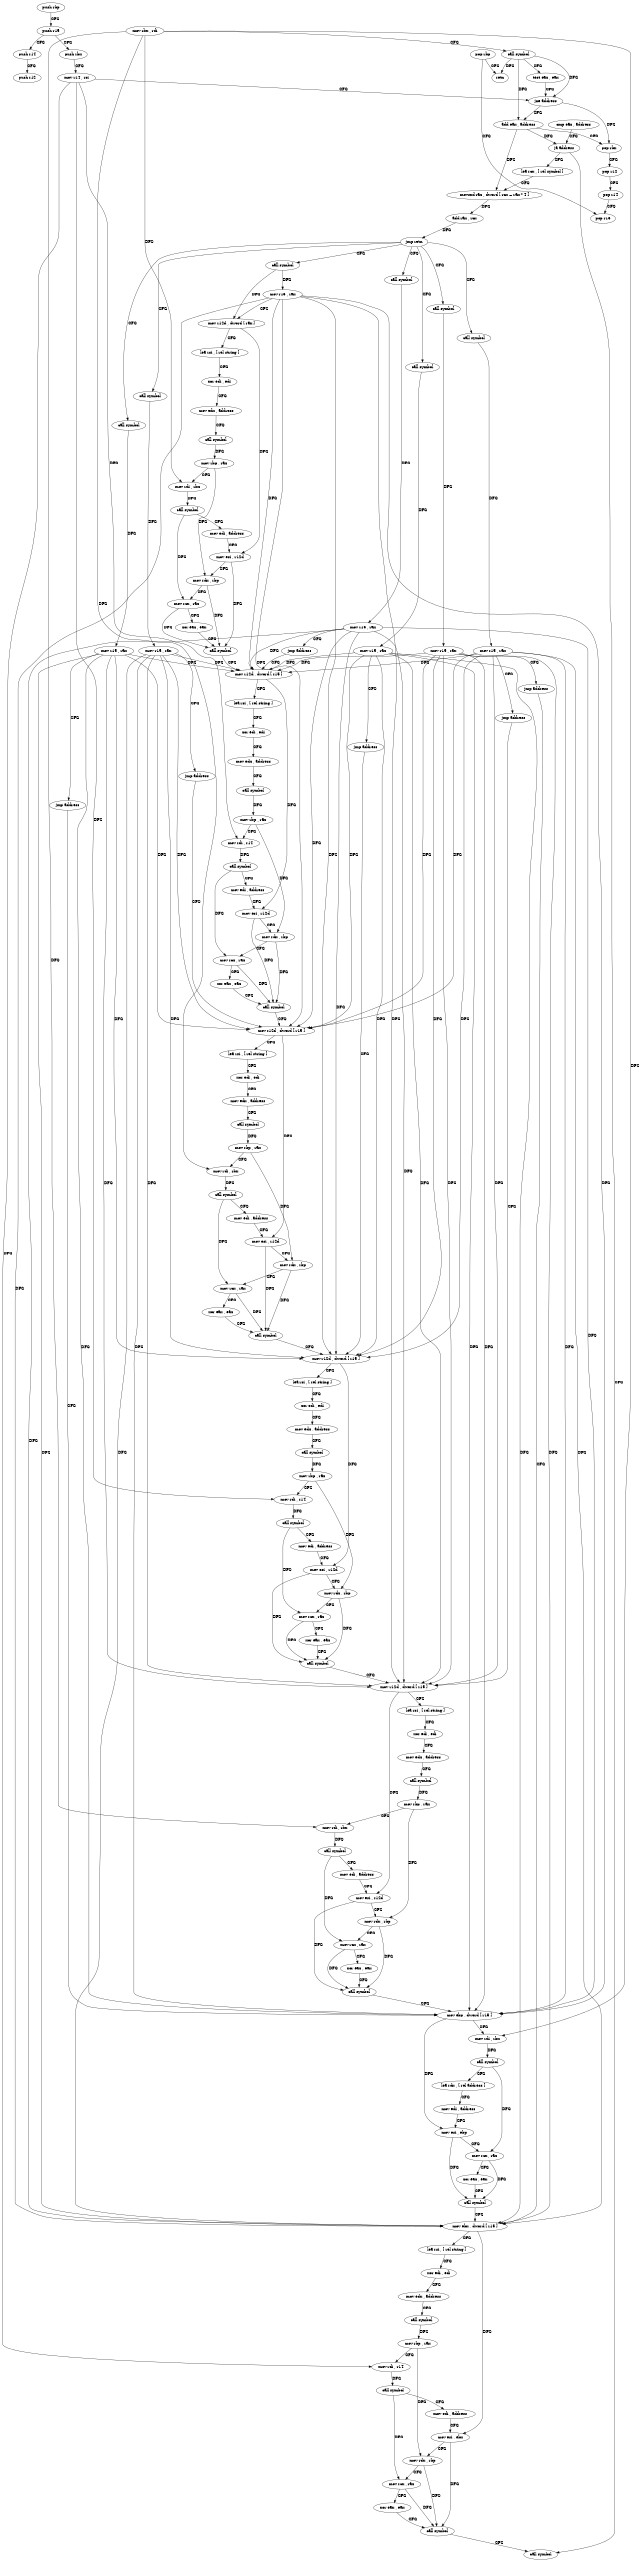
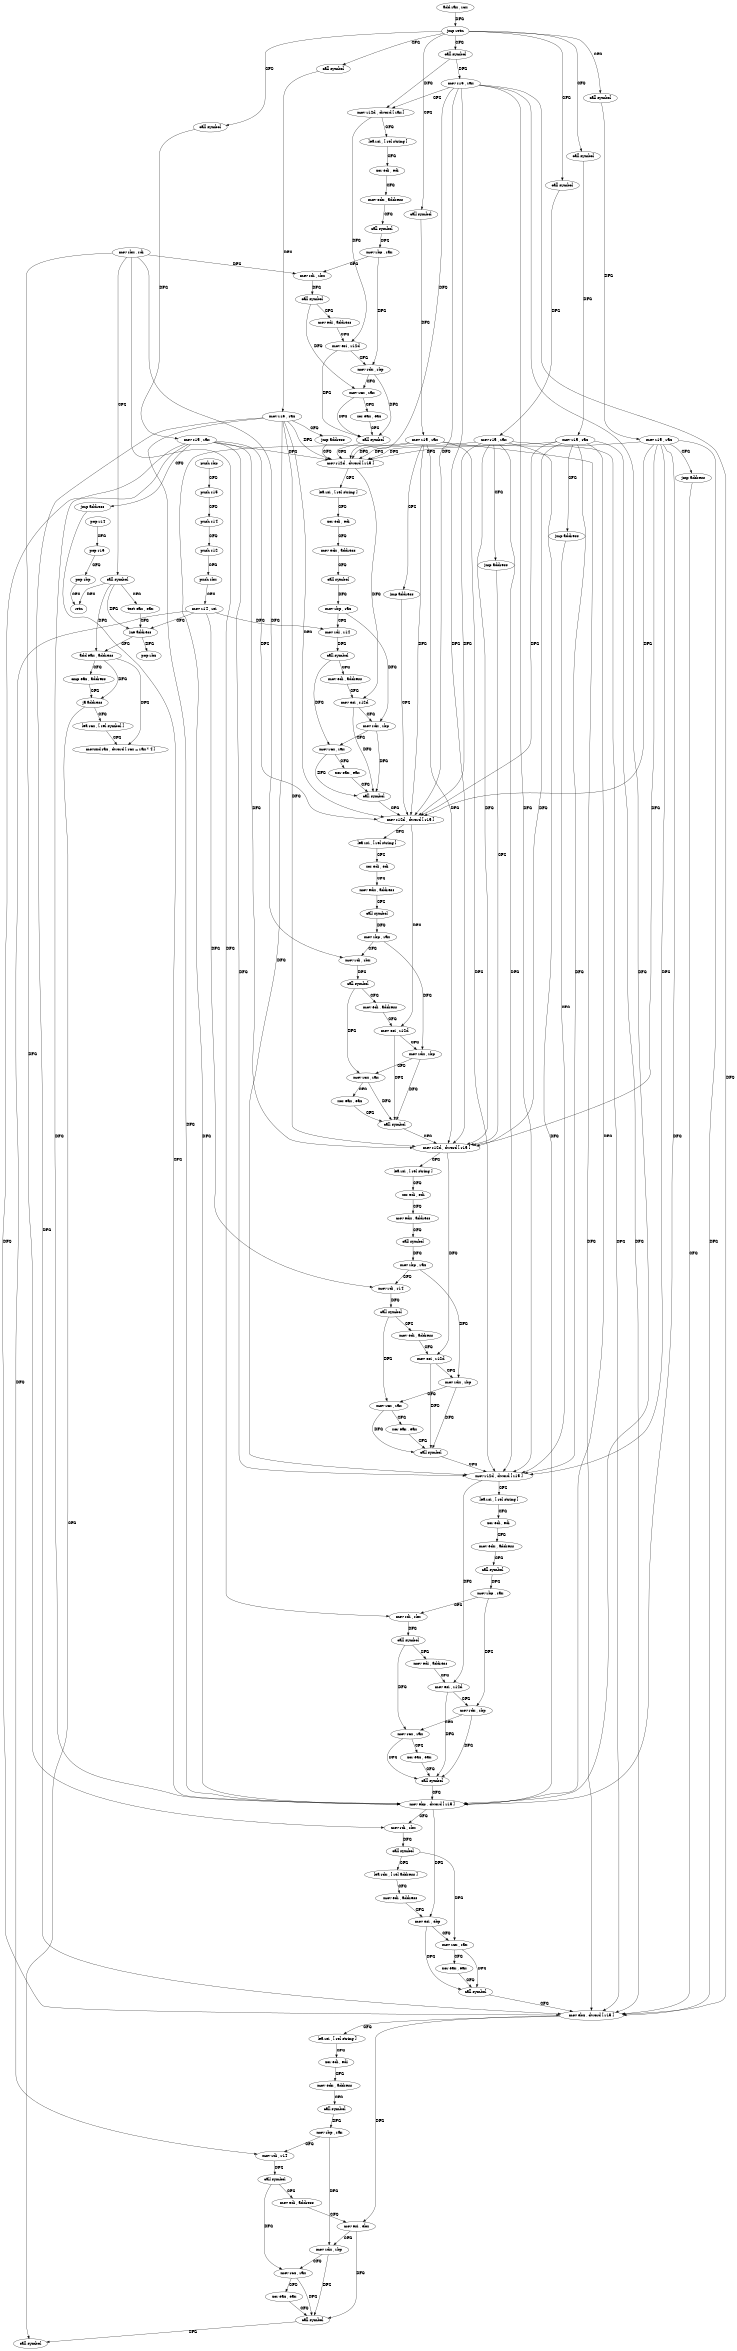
(61, 42) -> (209, 564)
(569, 132) -> (93, 666)
(495, 168) -> (91, 564)
(610, 172) -> none
(480, 206) -> none
